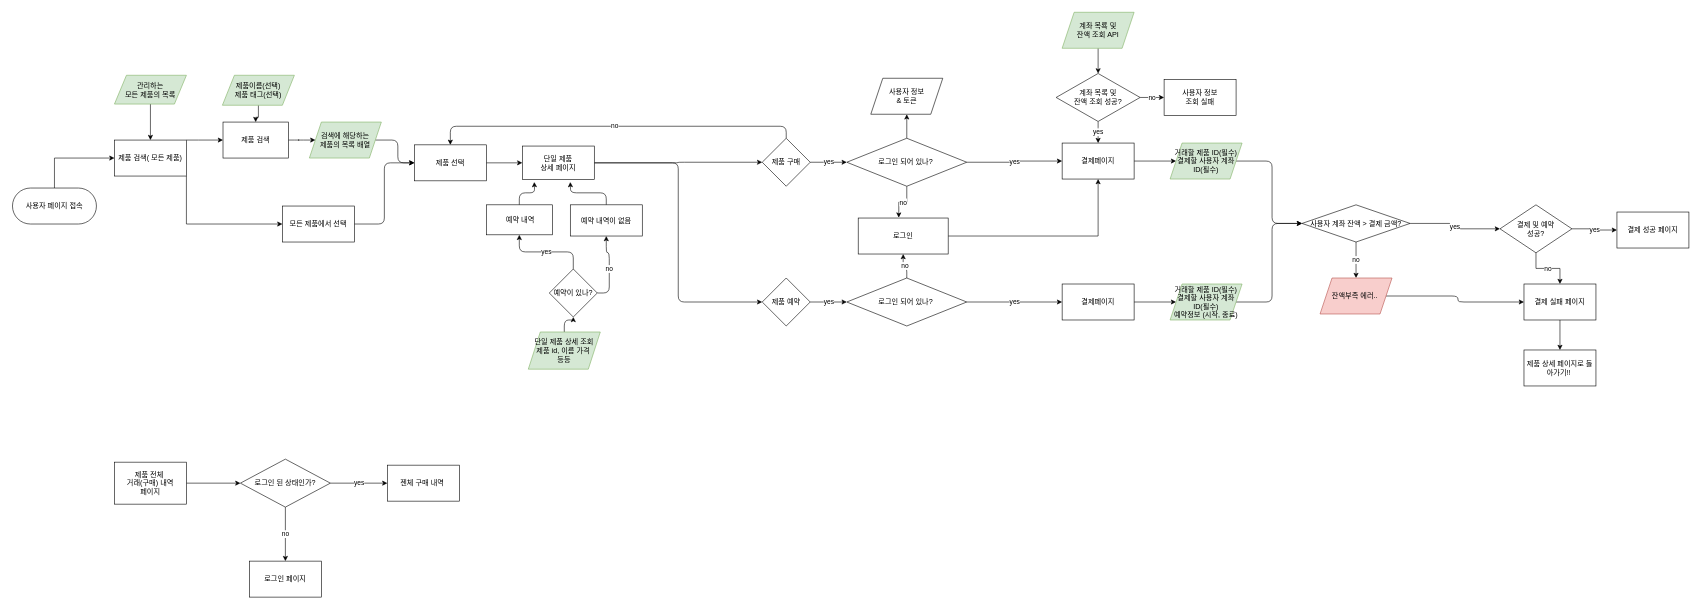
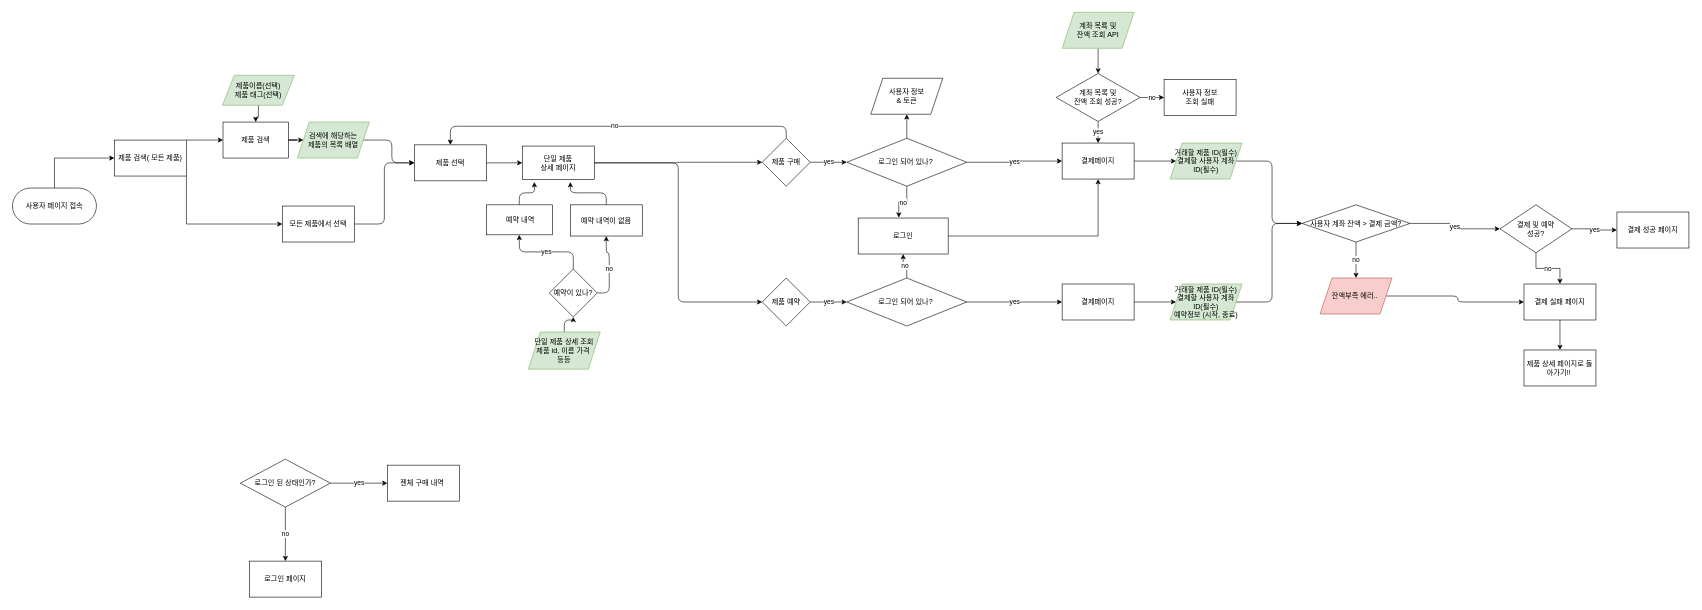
(150, 90) -> none
(150, 120) -> none
(345, 140) -> (333, 140)
(150, 483) -> none
(234, 483) -> none
